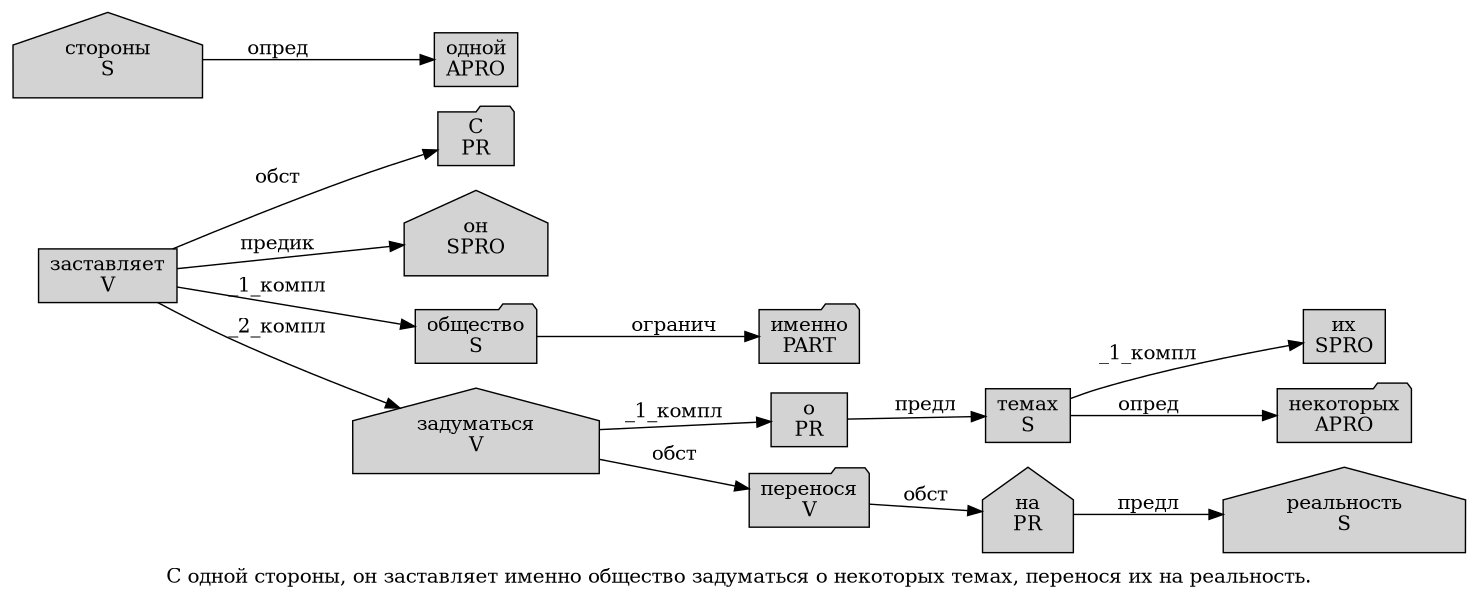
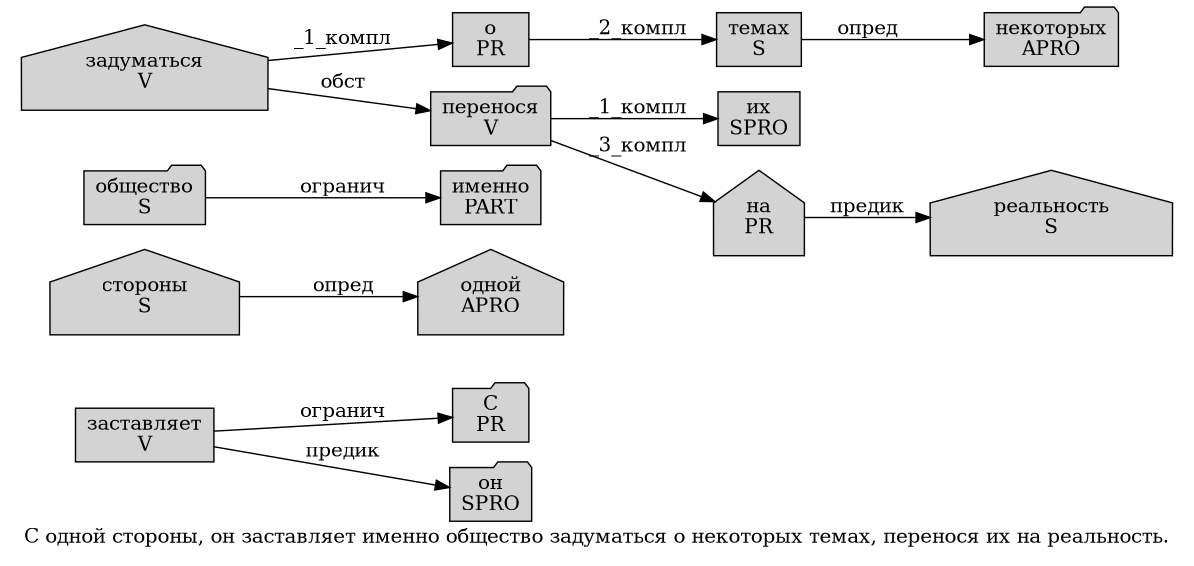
(476, 60) -> (491, 297)
(278, 178) -> (343, 412)
(476, 238) -> (491, 494)
(289, 306) -> none
(270, 356) -> none
(1179, 368) -> (627, 119)
(926, 405) -> (638, 29)
(926, 495) -> (638, 146)
(1148, 504) -> (868, 207)
